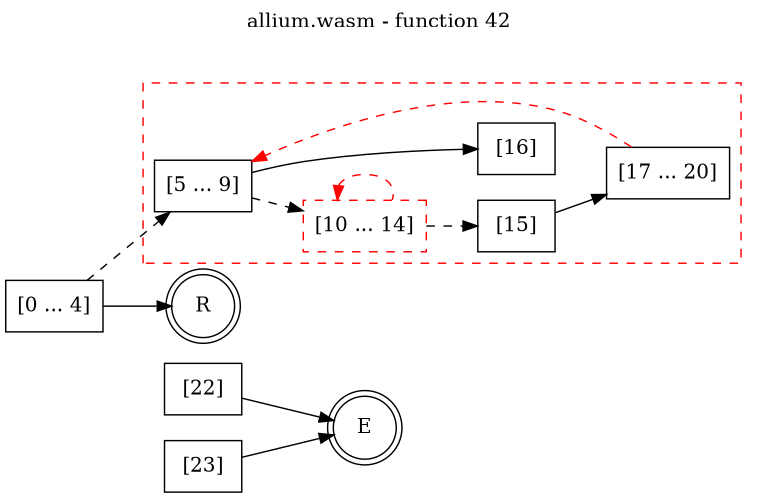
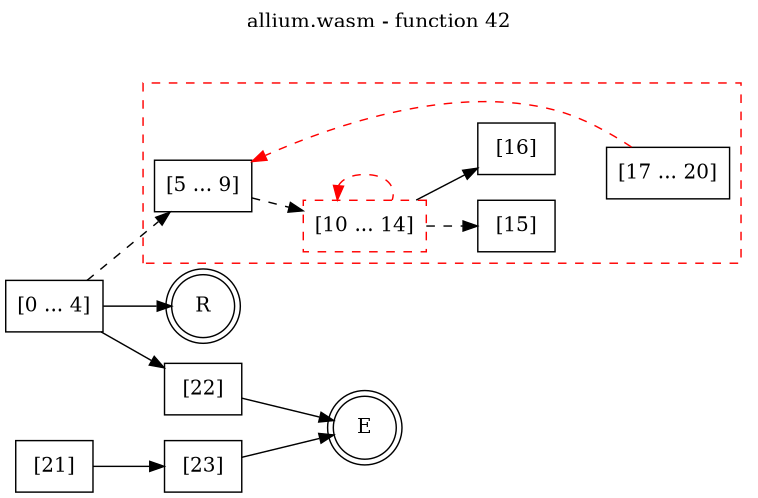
(357, 155) -> (441, 187)
(574, 206) -> none
none -> (126, 346)
none -> (54, 466)
